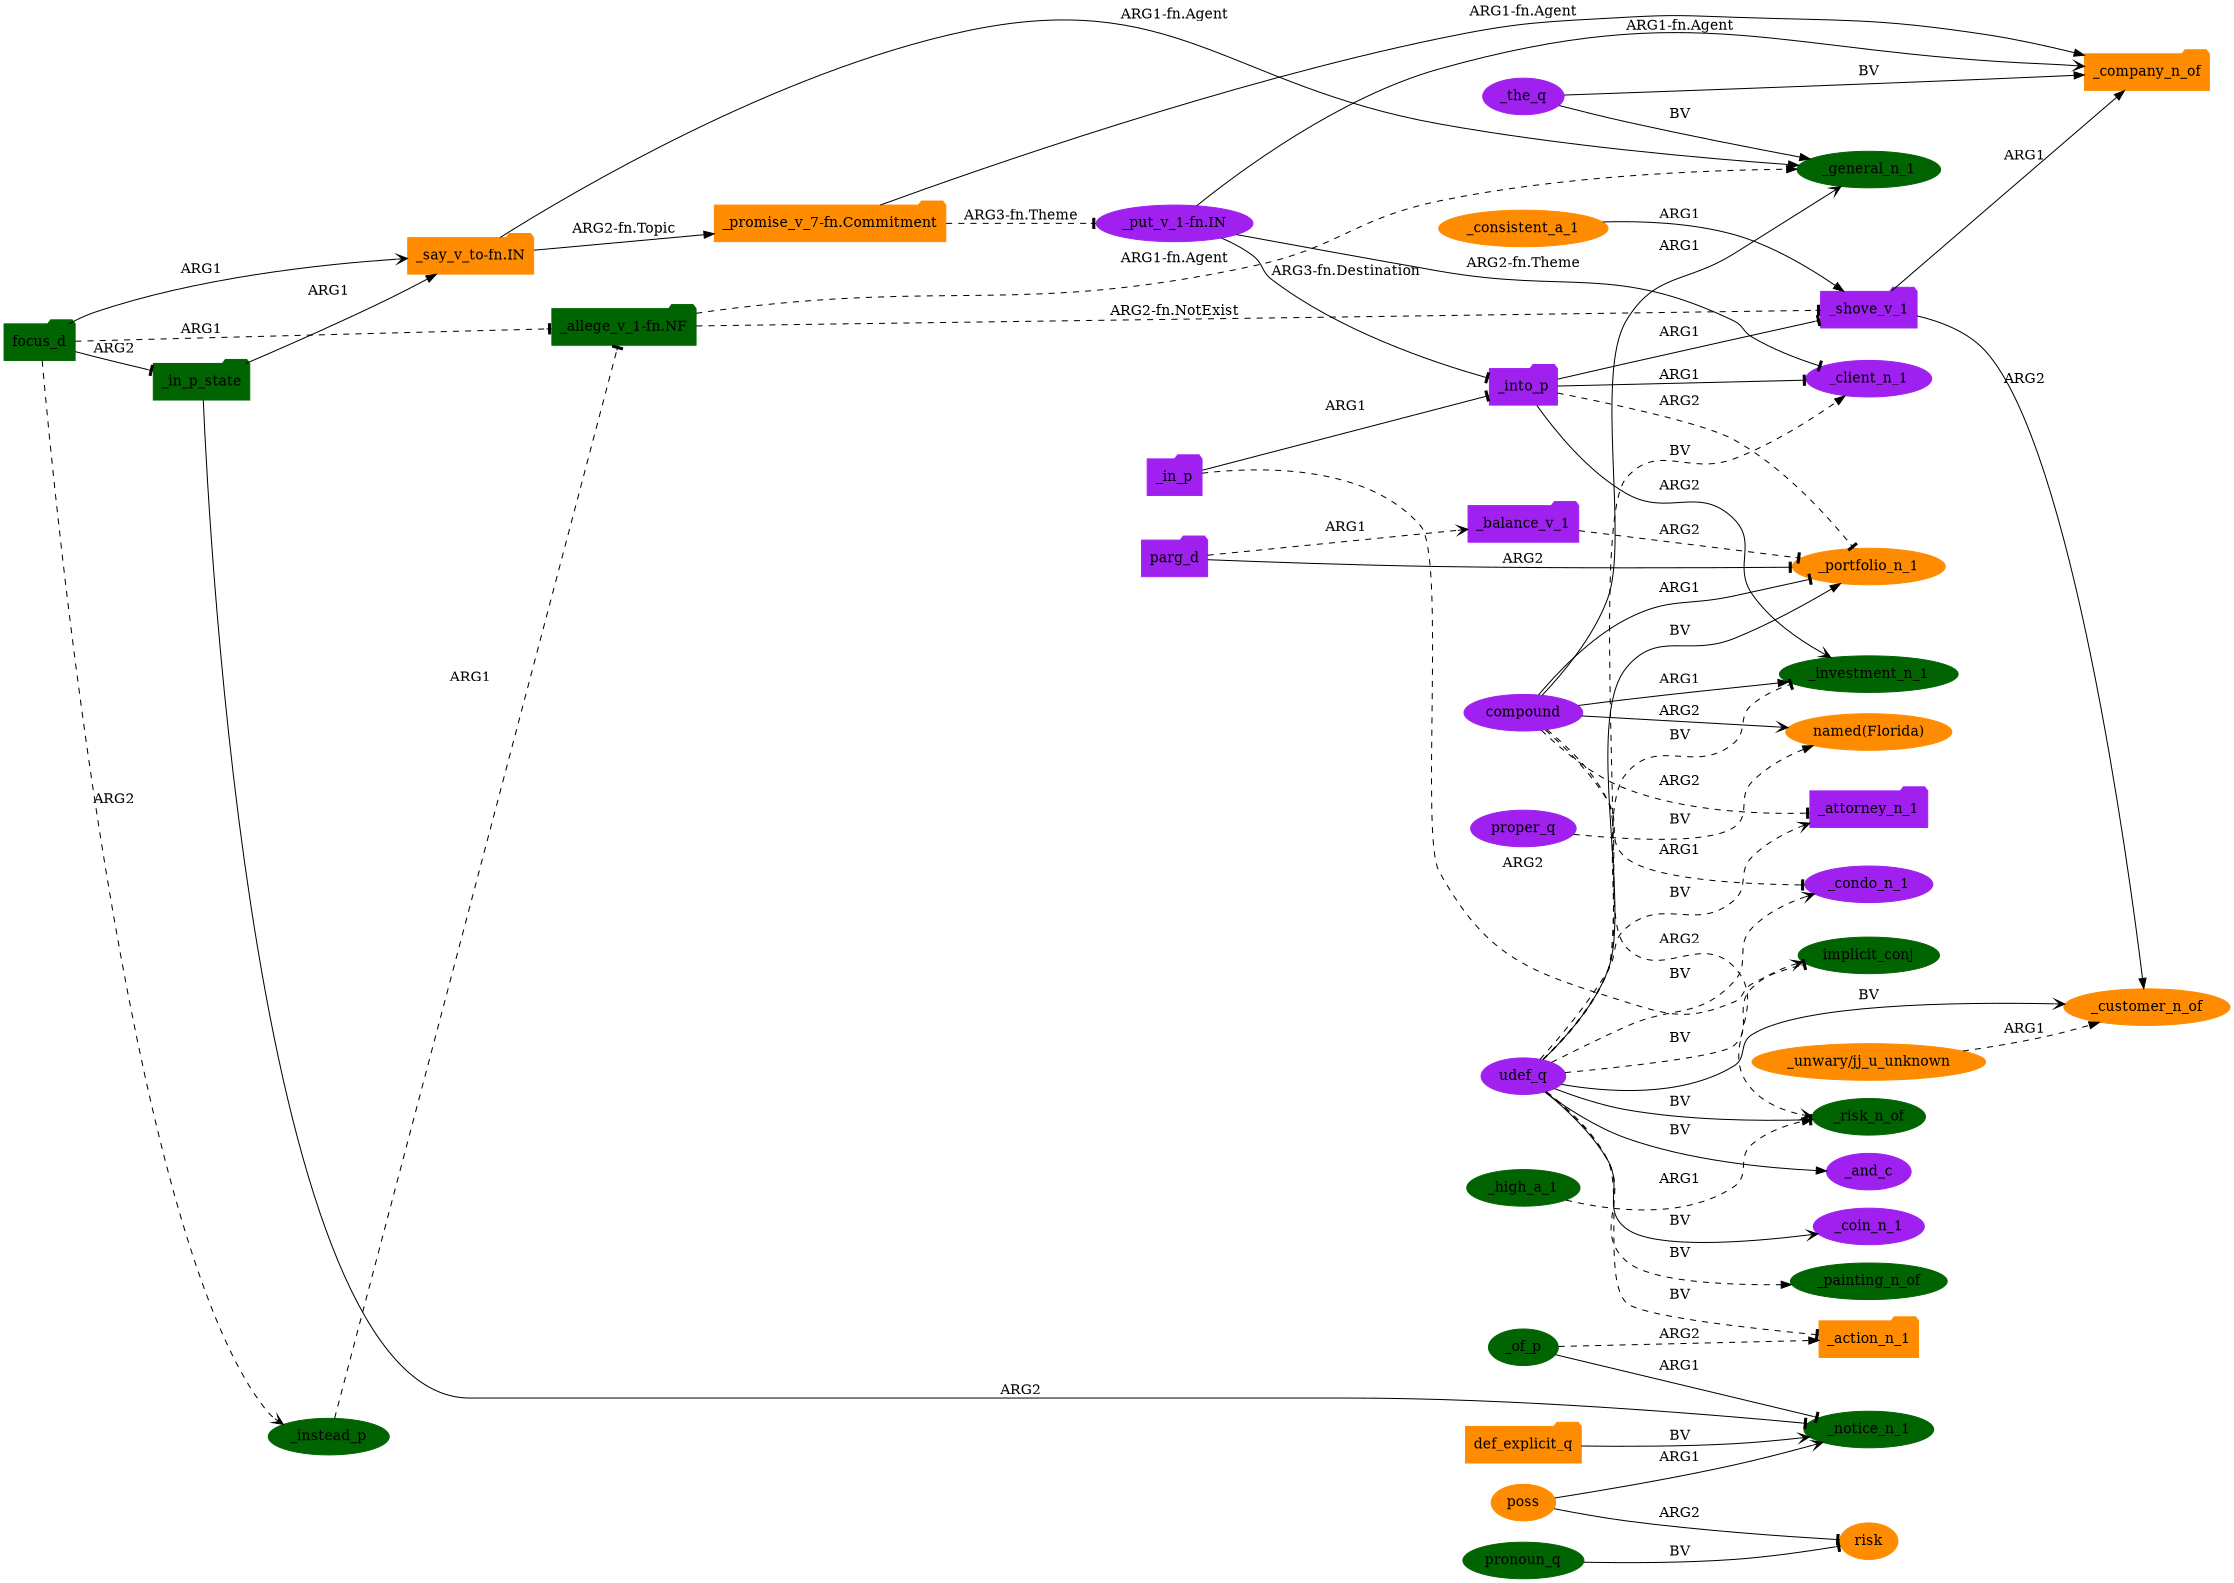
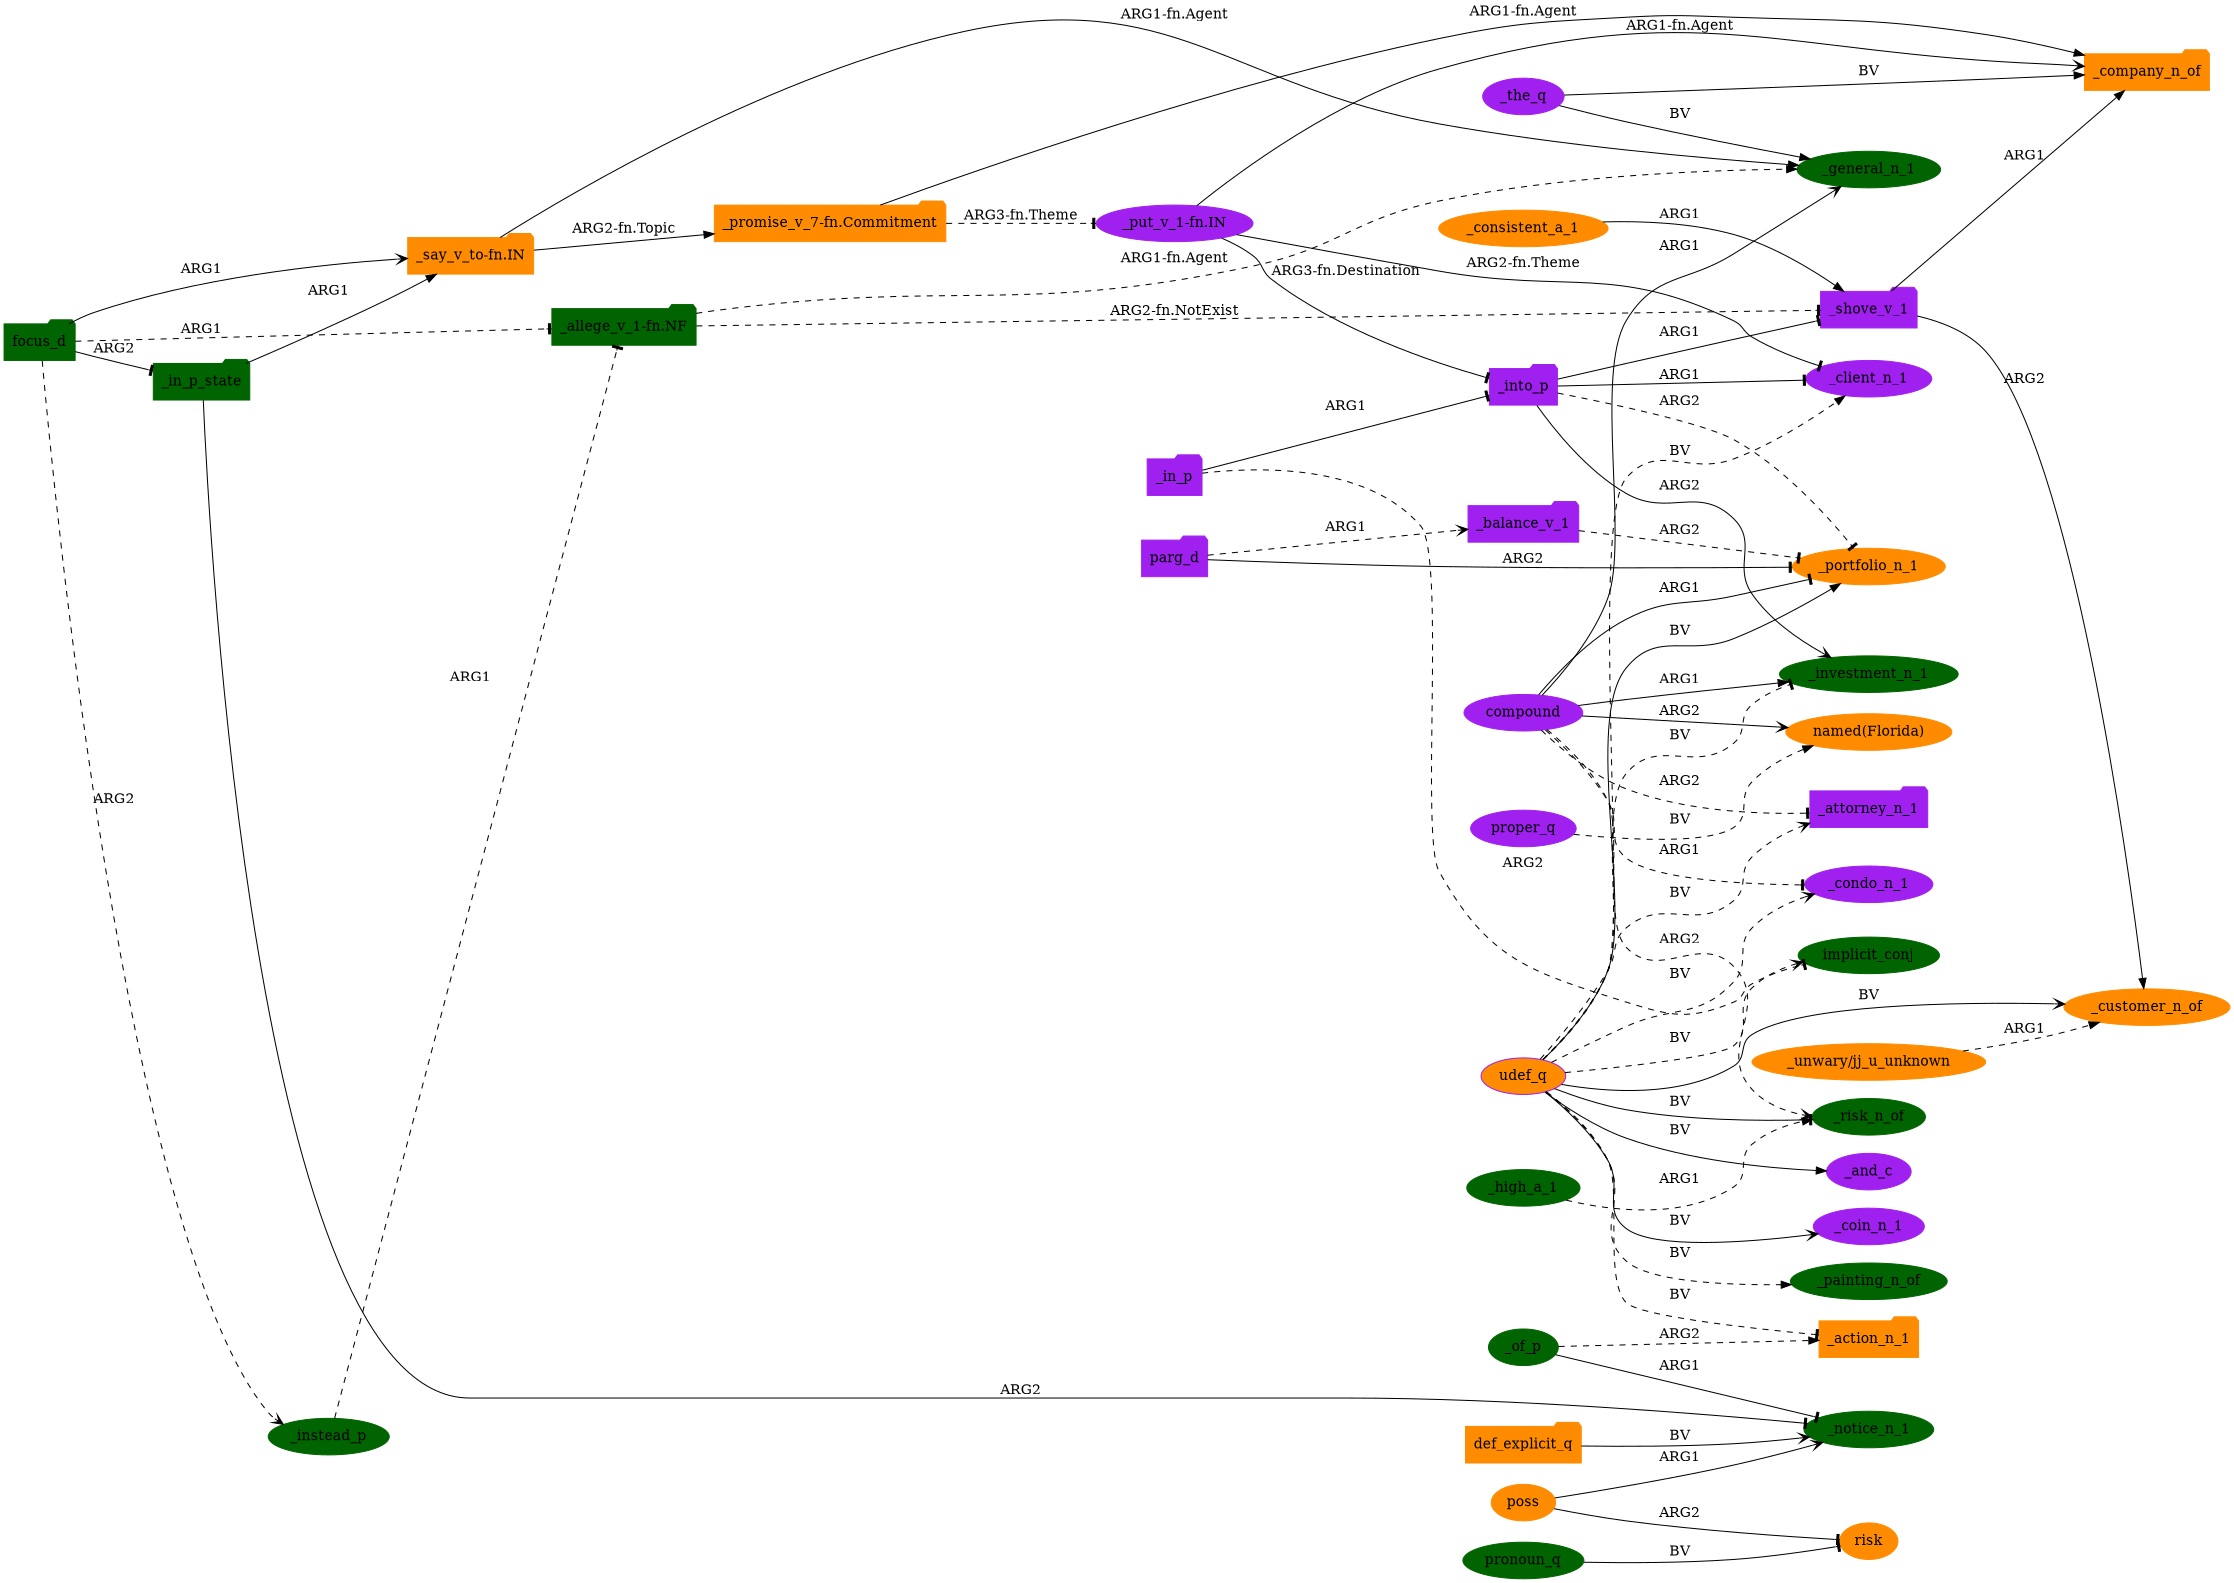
(1523, 1076) -> (1523, 1076)
